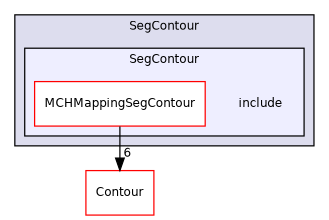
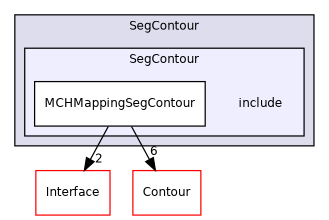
(120, 104) -> (120, 104)
none -> (73, 193)
